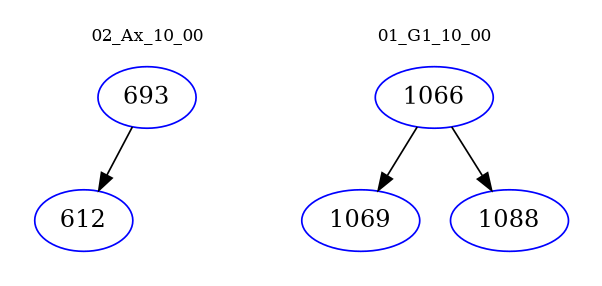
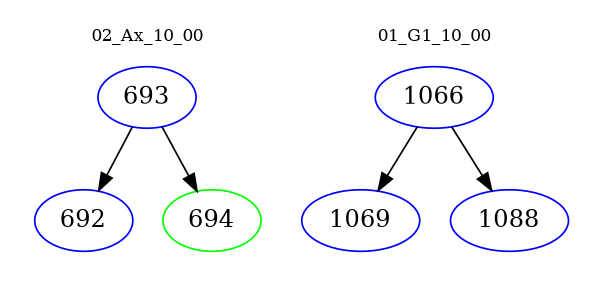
(84, 221) -> (84, 221)
none -> (212, 221)
